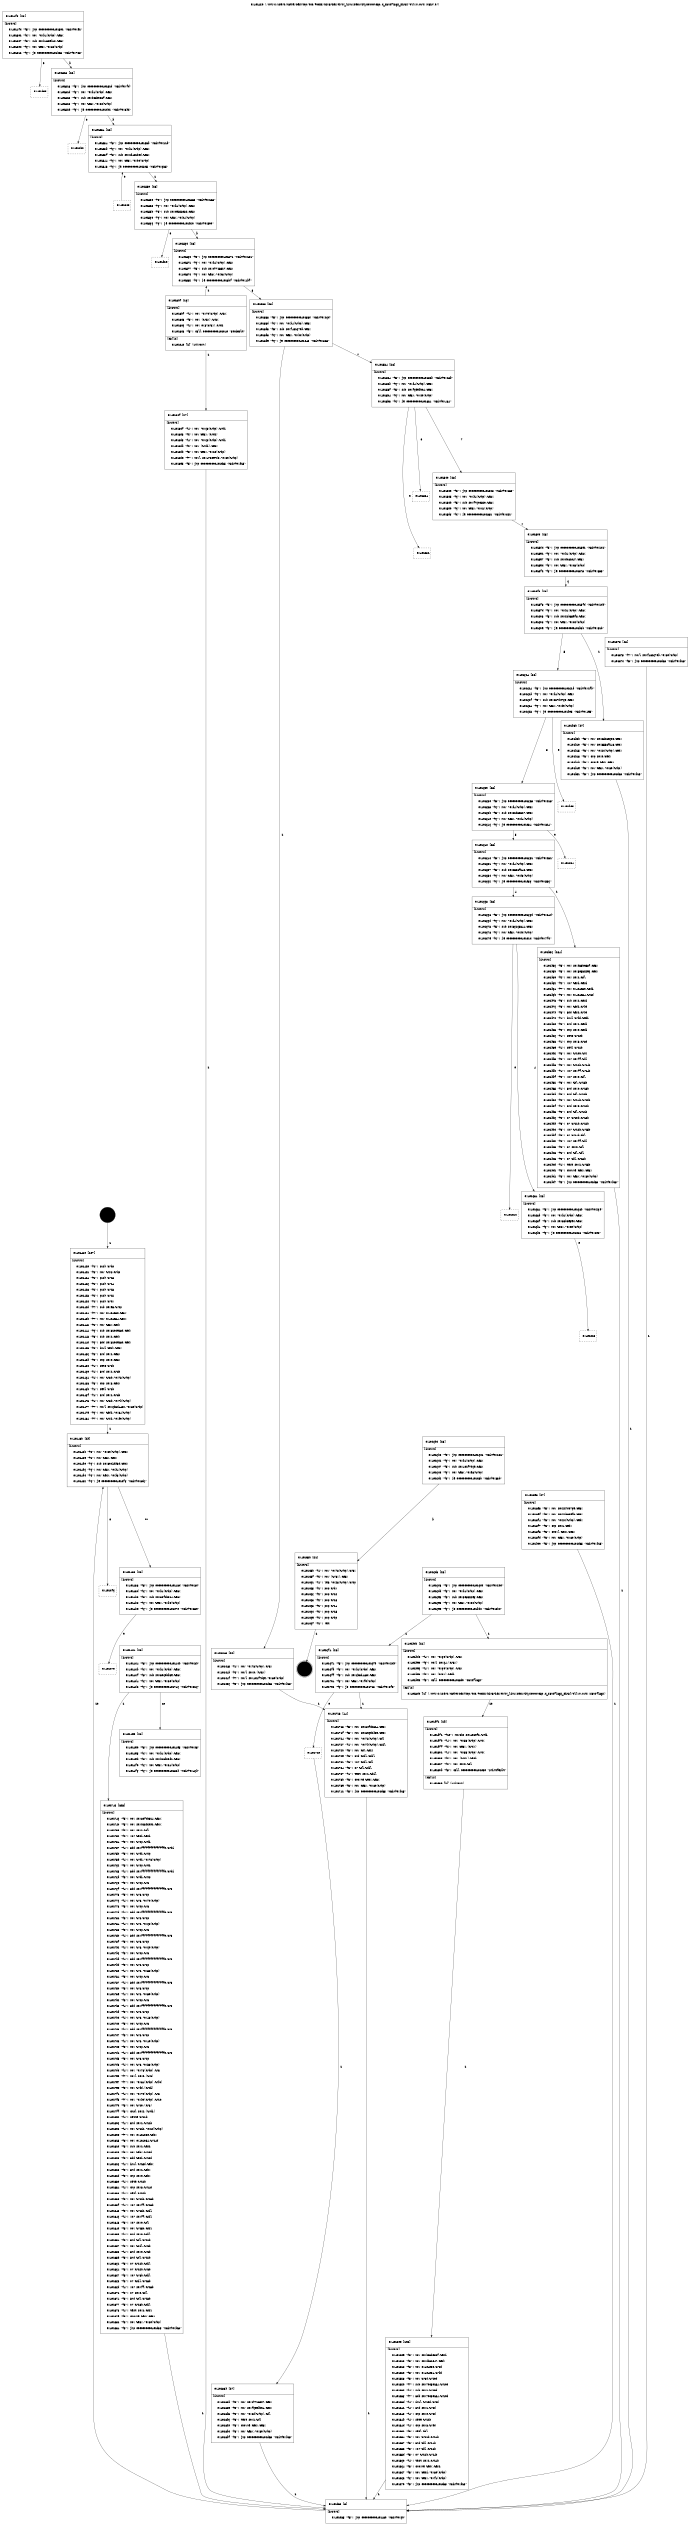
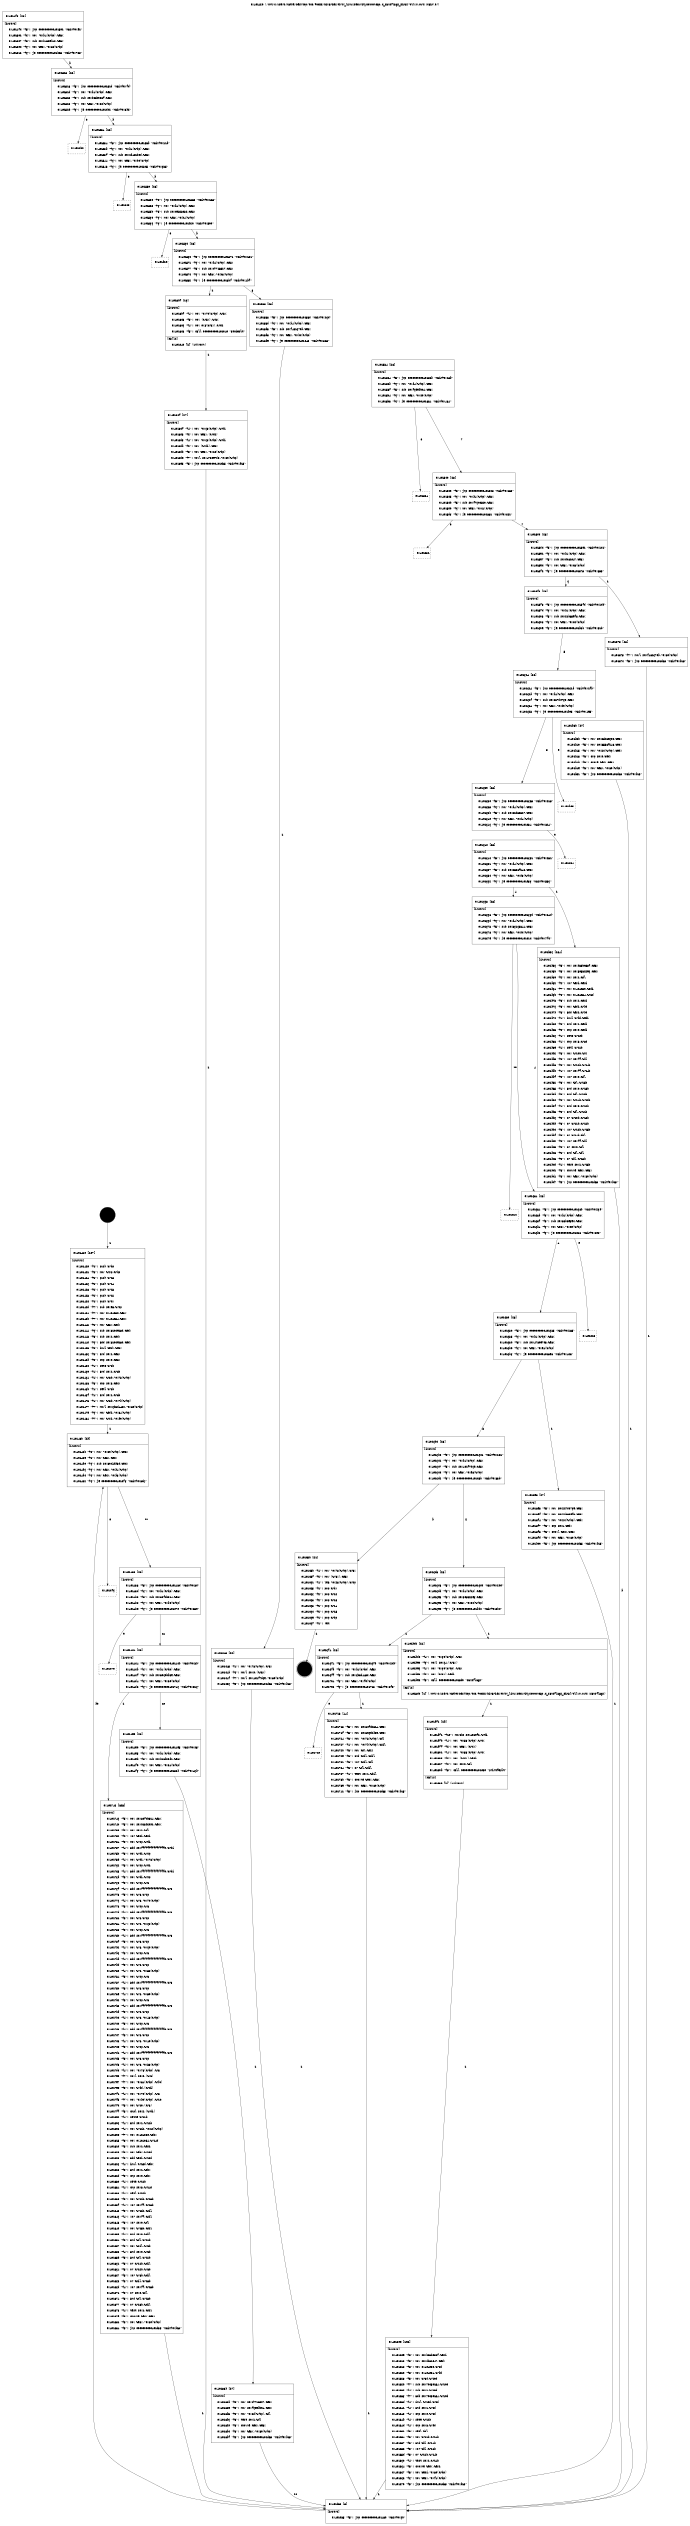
(39, 92) -> none
(154, 177) -> (154, 177)
(121, 187) -> (125, 185)
(206, 292) -> (210, 290)
(351, 353) -> none
(403, 478) -> (440, 533)
none -> (622, 604)
(599, 674) -> none
(513, 834) -> none
(514, 1068) -> (514, 1068)
none -> (535, 1336)
none -> (464, 1525)
(621, 1591) -> (621, 1591)
none -> (160, 1629)
(300, 1701) -> (265, 2100)
(96, 1704) -> (96, 1704)
(490, 1704) -> (490, 1704)
(338, 2074) -> (238, 2076)
(295, 2494) -> (295, 2494)
